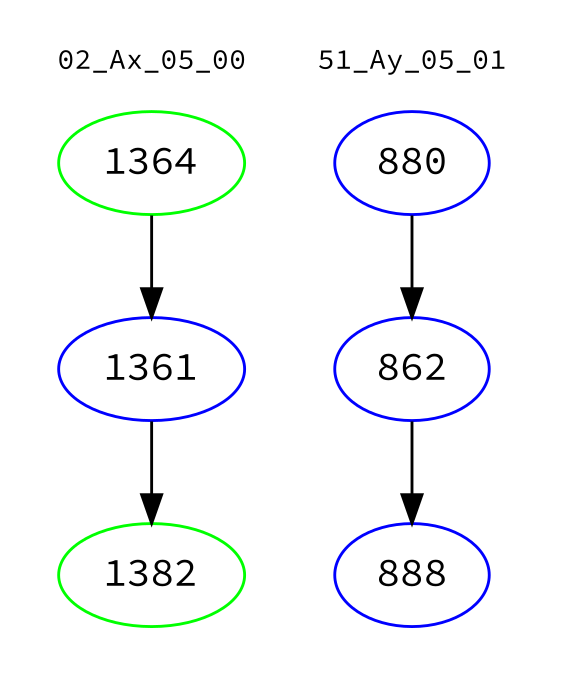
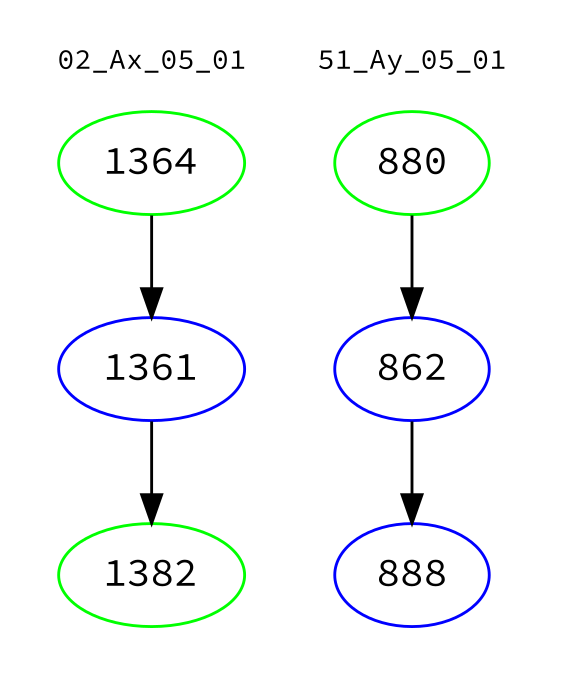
(153, 62) -> (153, 62)
(412, 163) -> (412, 163)
